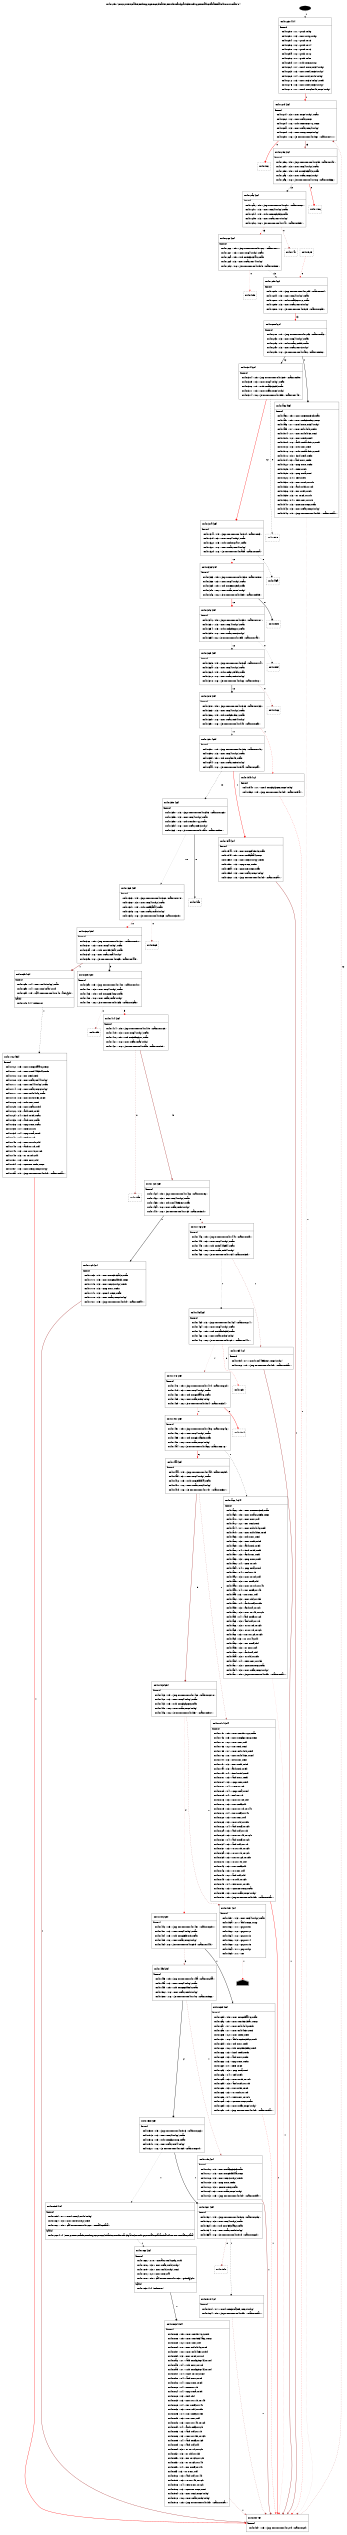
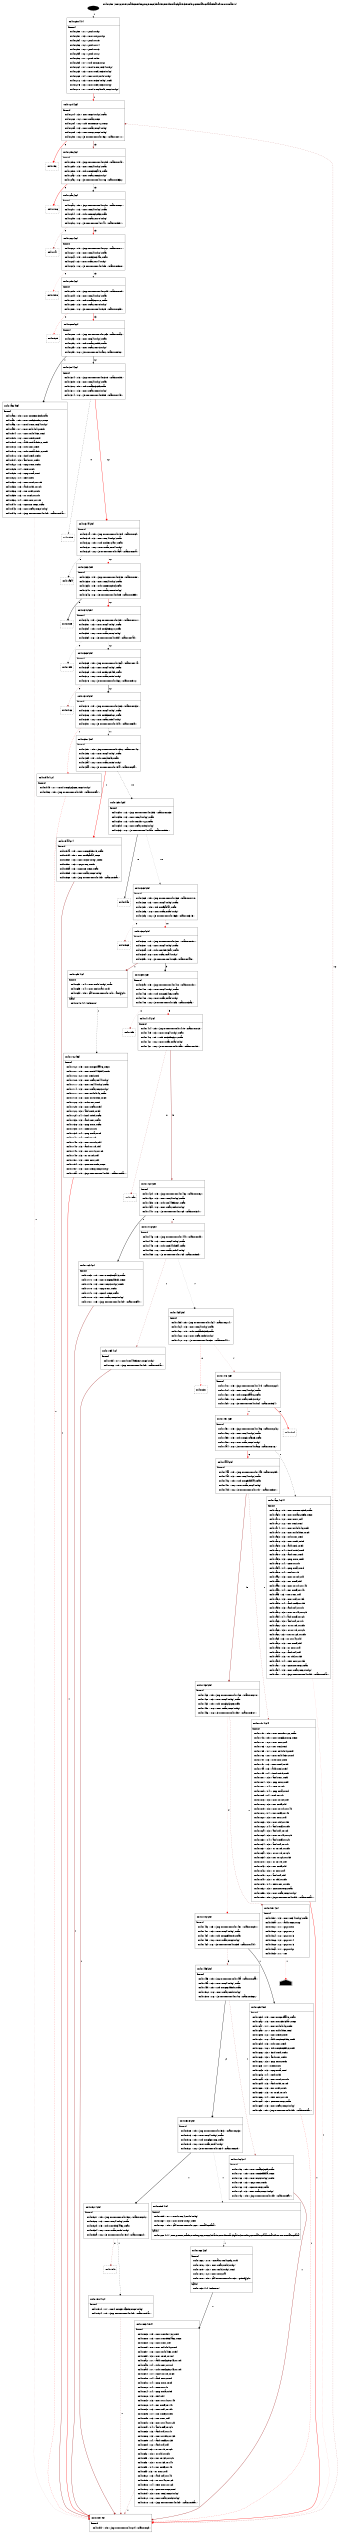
(262, 230) -> (93, 230)
(303, 266) -> (59, 322)
